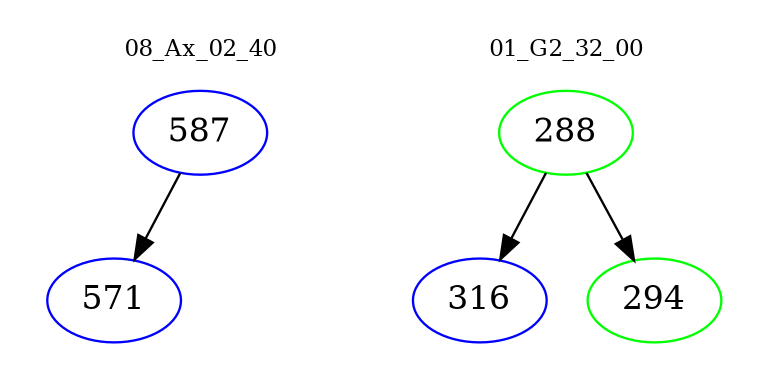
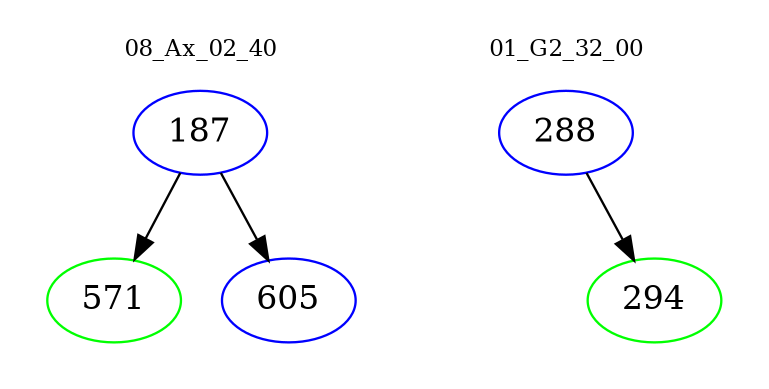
(200, 133) -> (200, 133)
(566, 133) -> (566, 133)
(114, 300) -> (114, 300)
none -> (289, 300)
(480, 300) -> none
